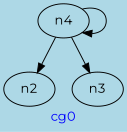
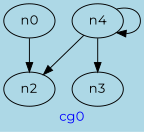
none -> (29, 21)
